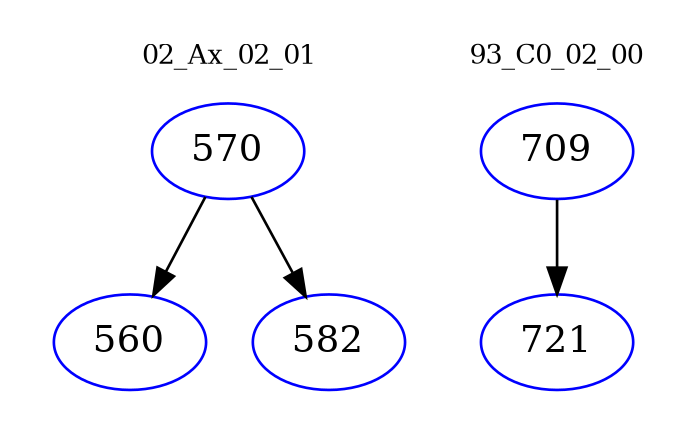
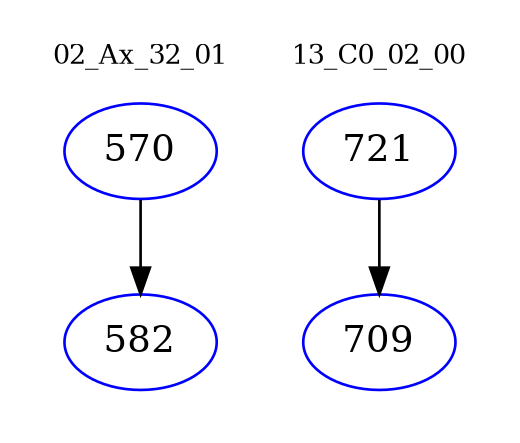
(229, 57) -> (141, 57)
(557, 57) -> (379, 57)
(557, 234) -> (379, 234)
(130, 342) -> none
